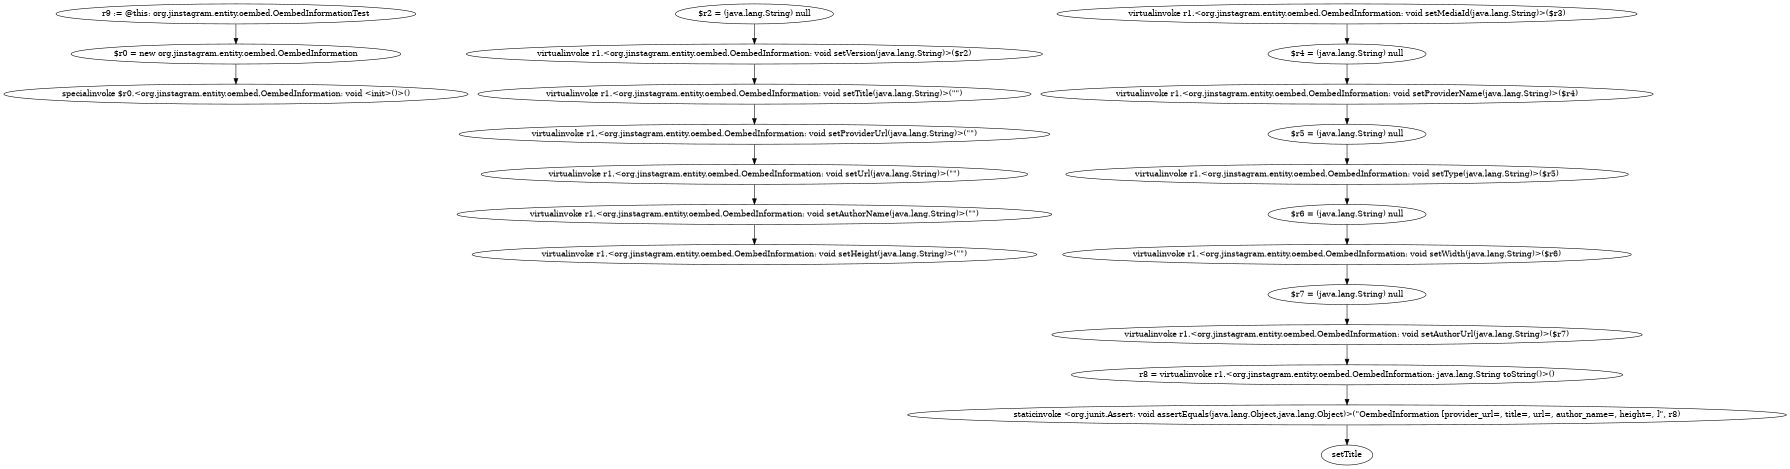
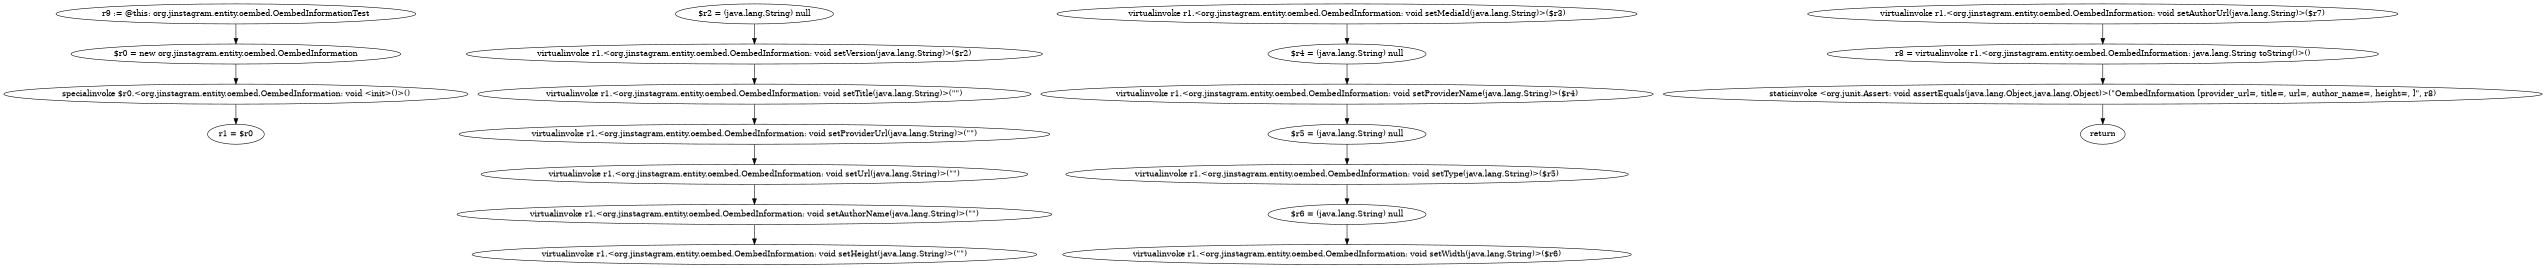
none -> (236, 134)
(1347, 295) -> none
(1347, 455) -> (2103, 134)
